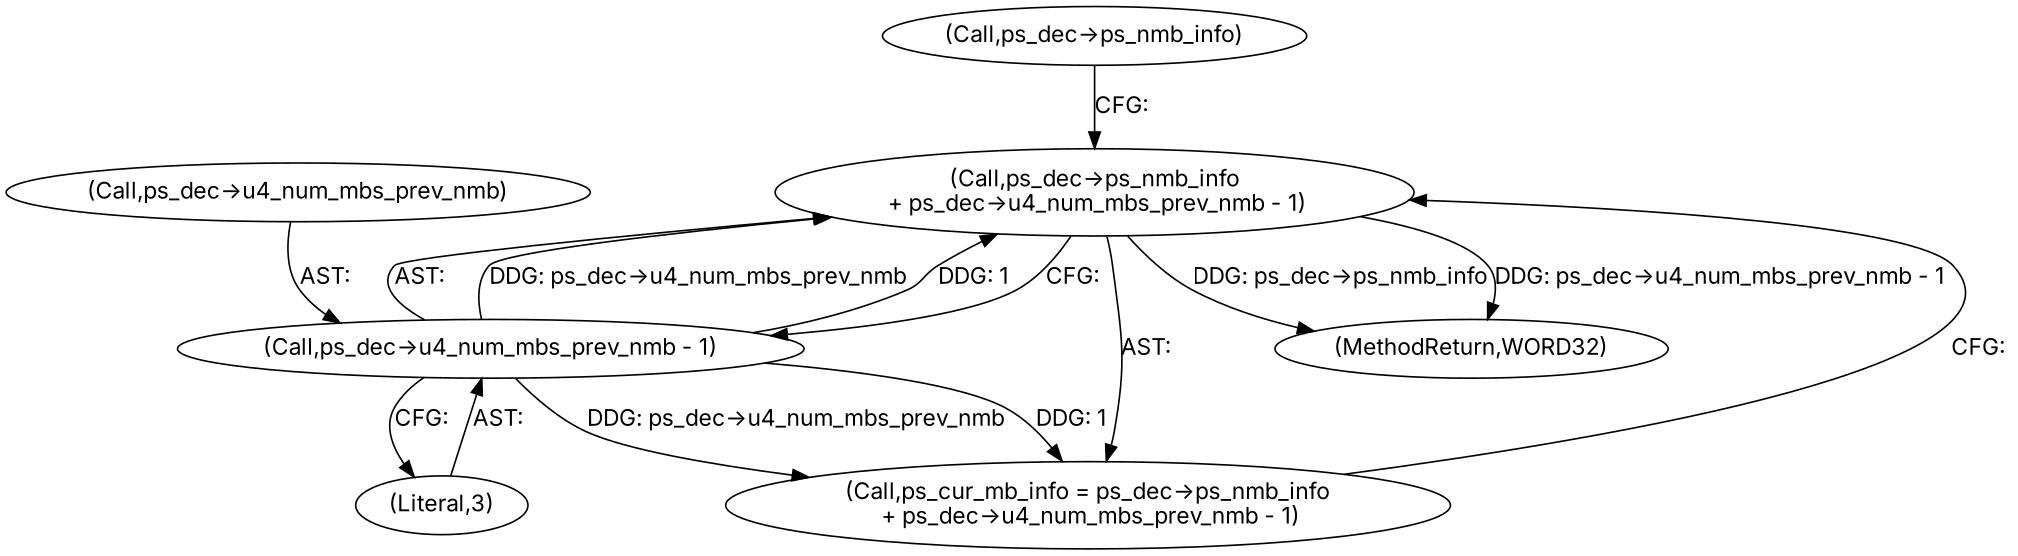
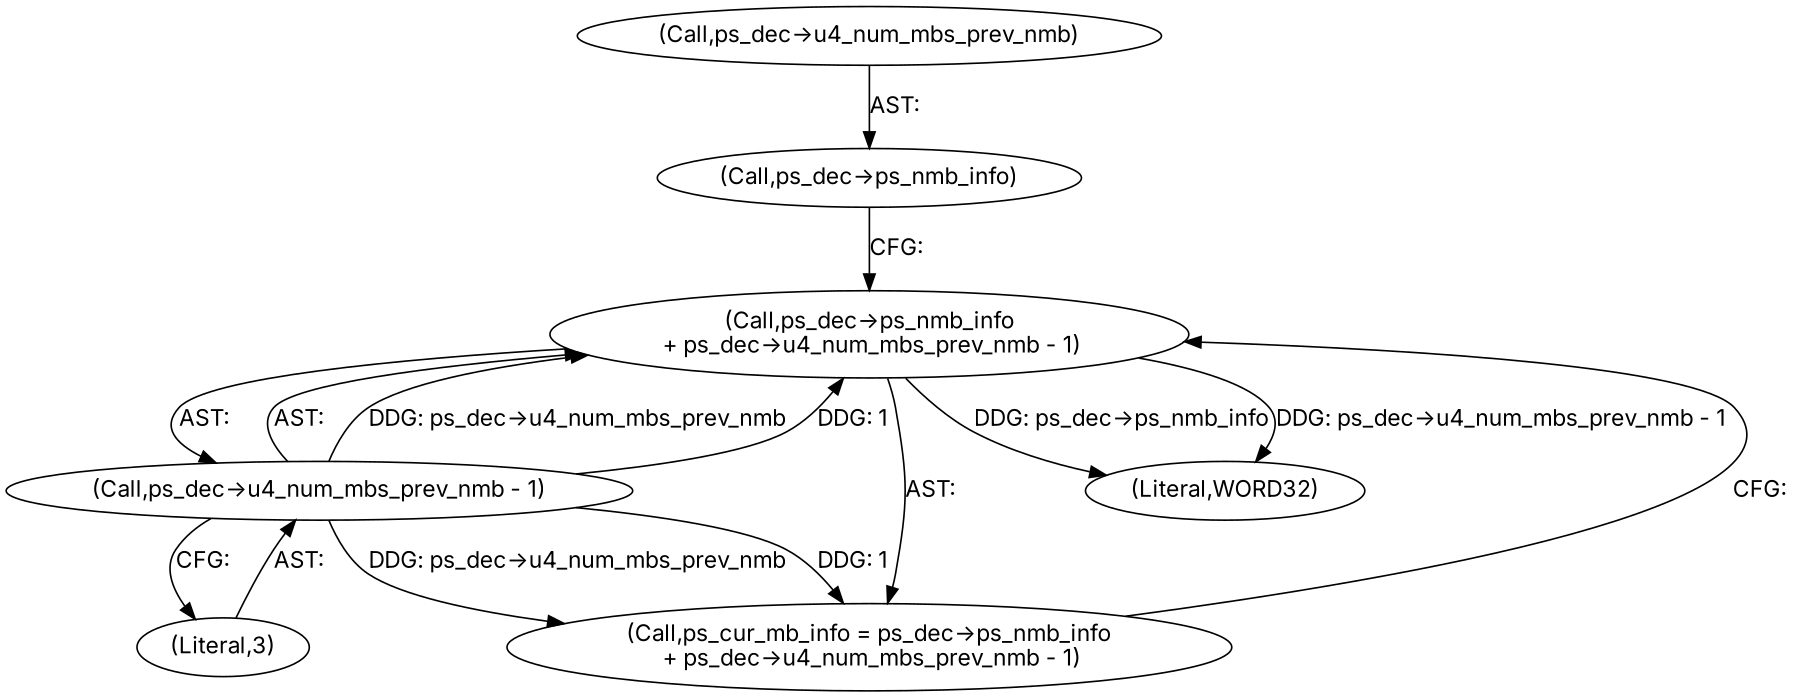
(292, 275) -> (869, 99)
(1076, 278) -> (208, 420)
(1472, 349) -> (1225, 491)
